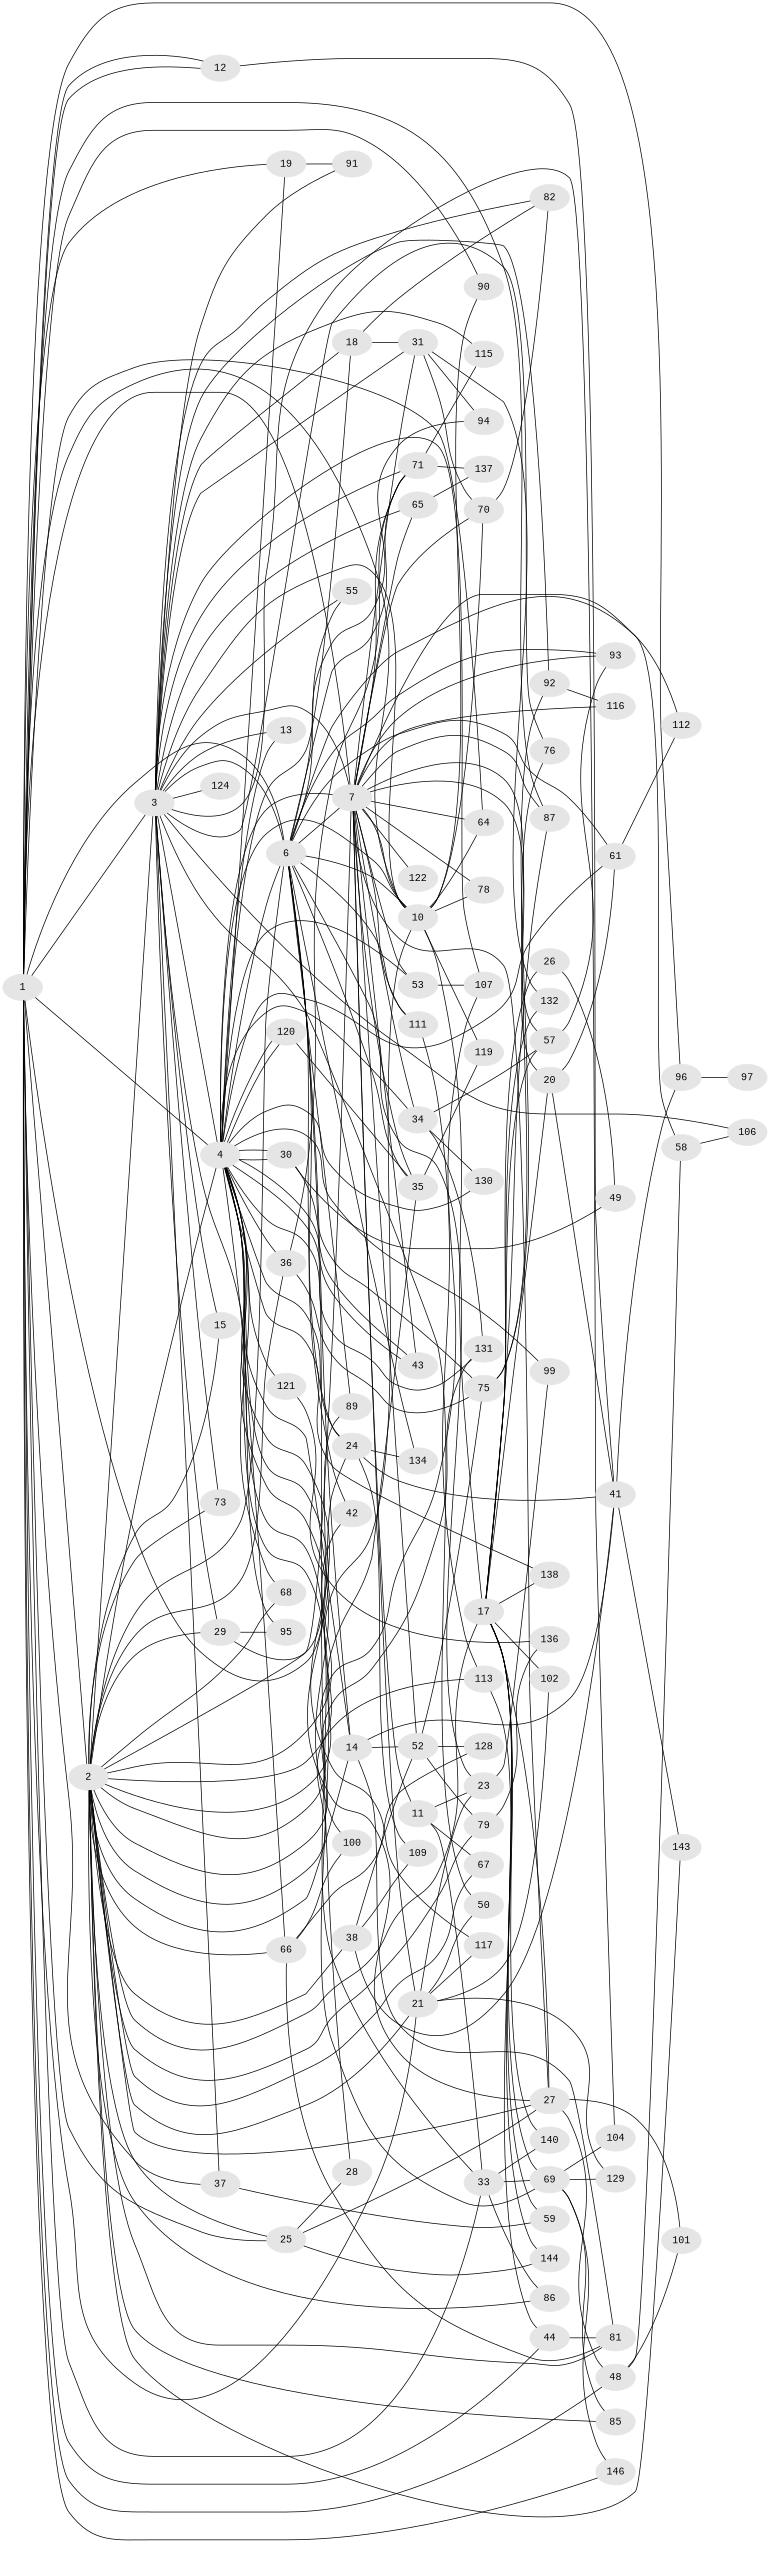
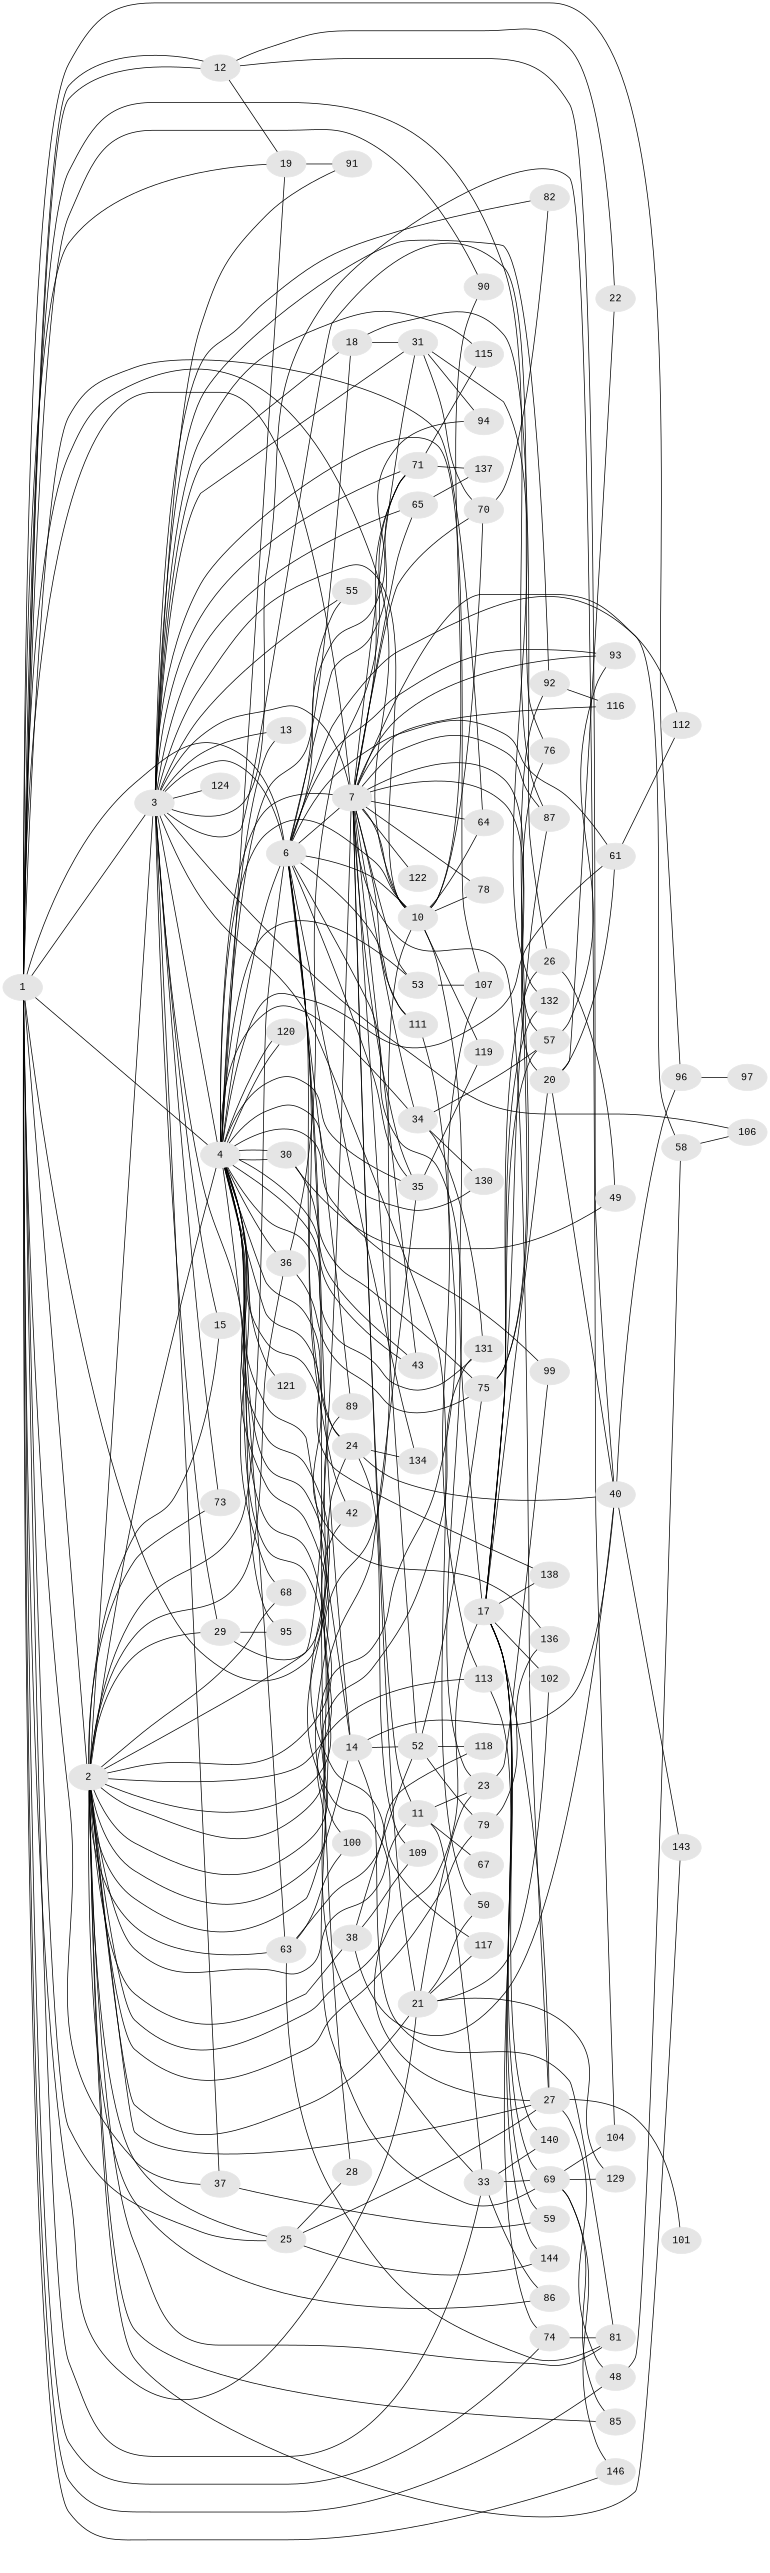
none -> (253, 116)
(445, 264) -> (528, 568)
none -> (616, 299)
(352, 1110) -> (301, 1080)
(616, 1495) -> (616, 1495)
(345, 1598) -> (316, 1455)
(484, 1746) -> (484, 1746)
(286, 1950) -> (286, 1950)
(207, 2105) -> (227, 1970)
(658, 2313) -> none
(550, 2338) -> (550, 2338)
